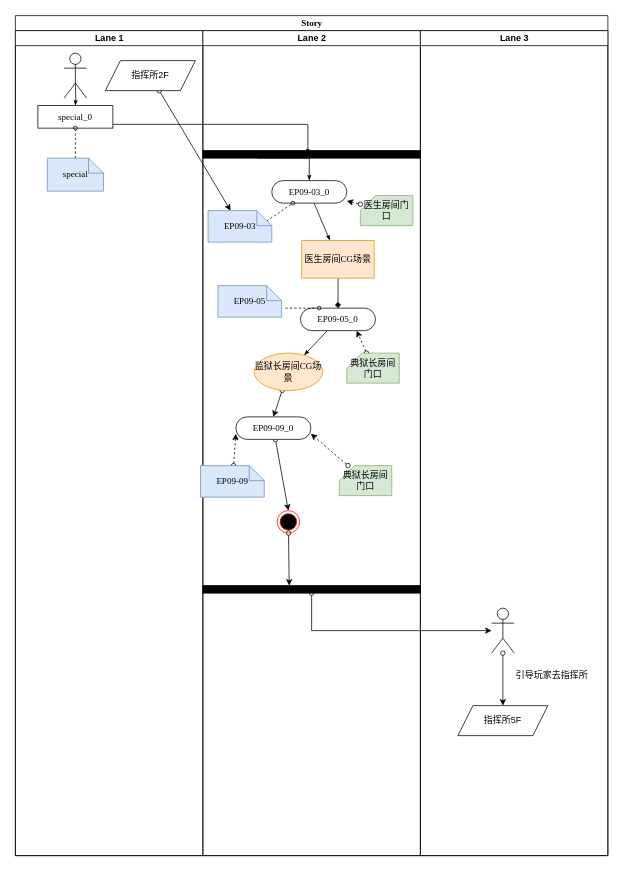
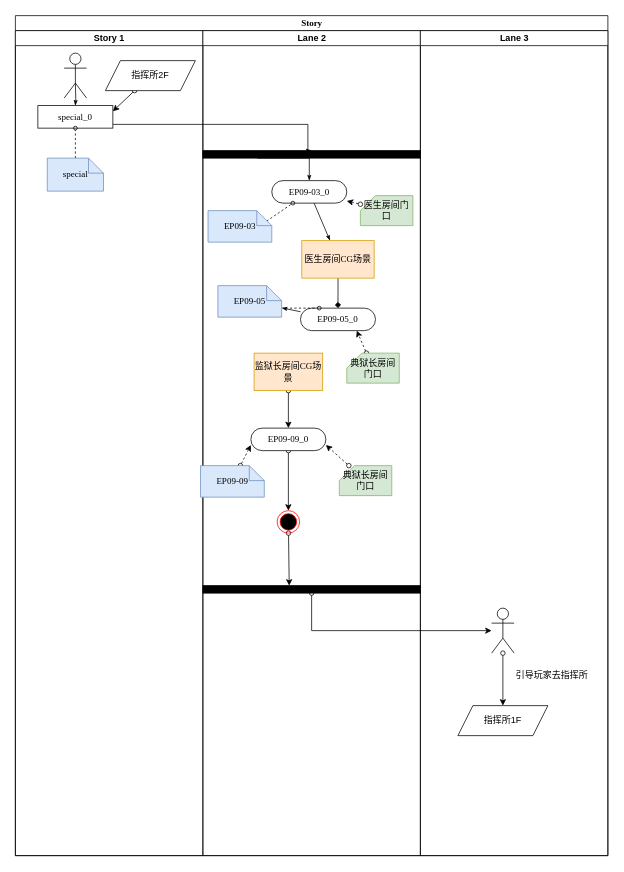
(110, 38) -> (110, 38)
(194, 149) -> (125, 100)
(317, 342) -> (294, 310)
(288, 372) -> (288, 372)
(273, 428) -> (288, 439)
(503, 720) -> (503, 720)
